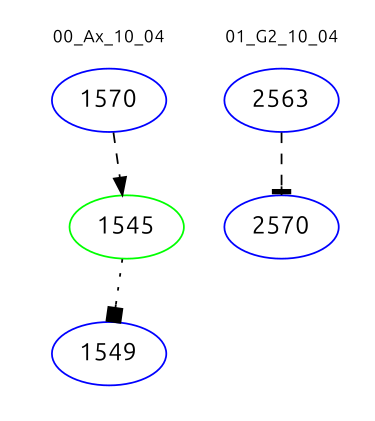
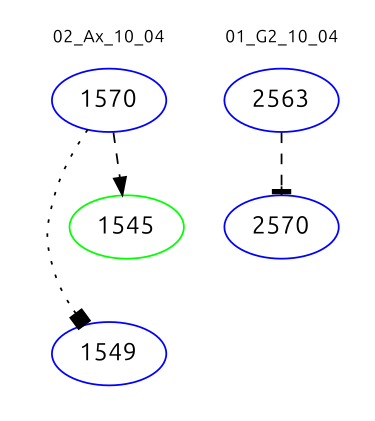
(109, 38) -> (109, 38)
(119, 282) -> (49, 218)
